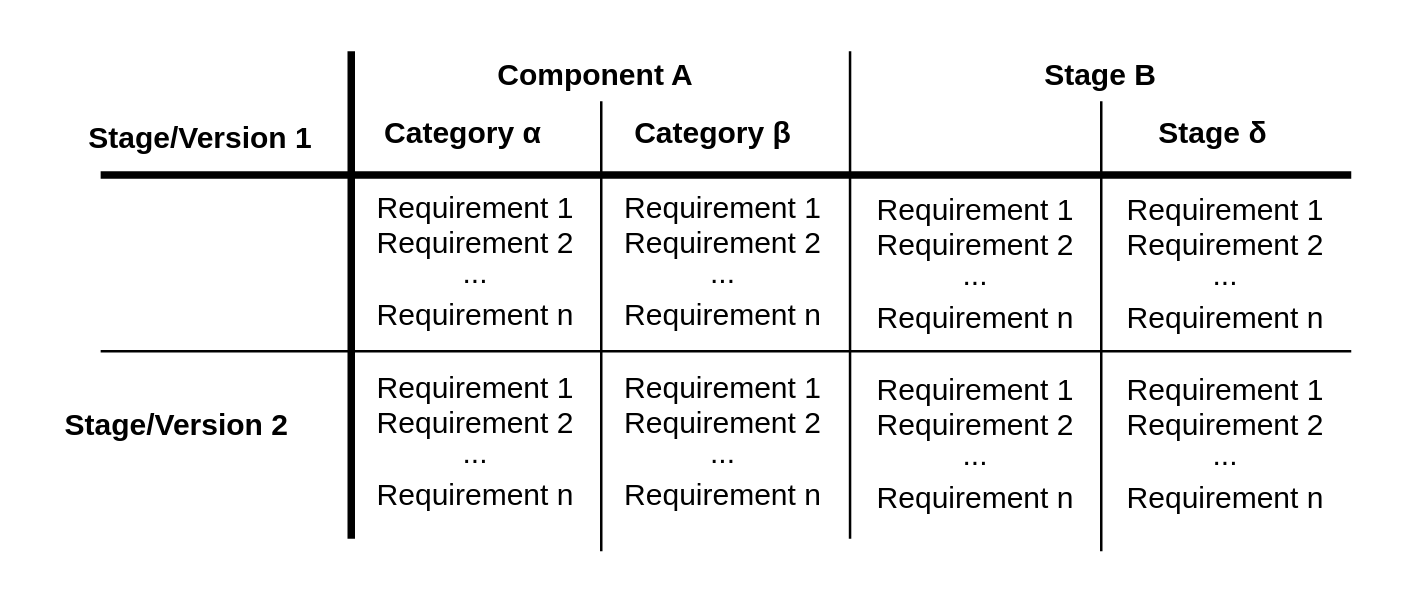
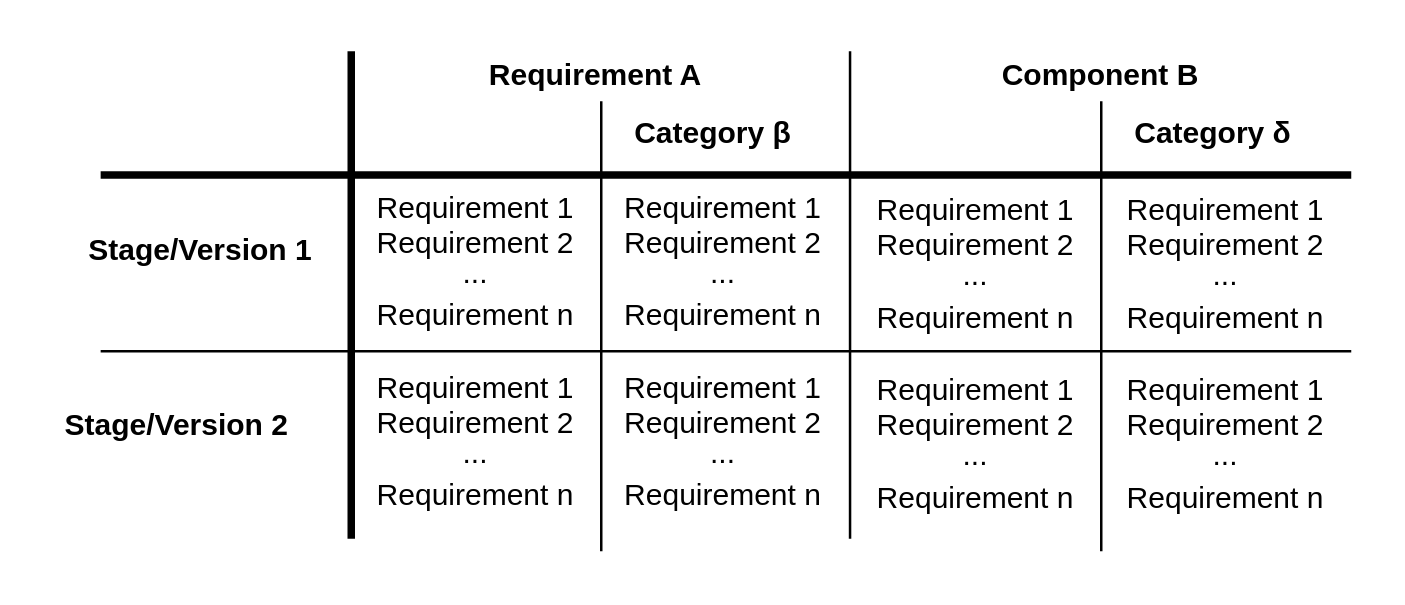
(596, 76) -> (596, 76)
(1101, 76) -> (1101, 76)
(464, 134) -> none
(1214, 134) -> (1214, 134)
(201, 139) -> (201, 251)
